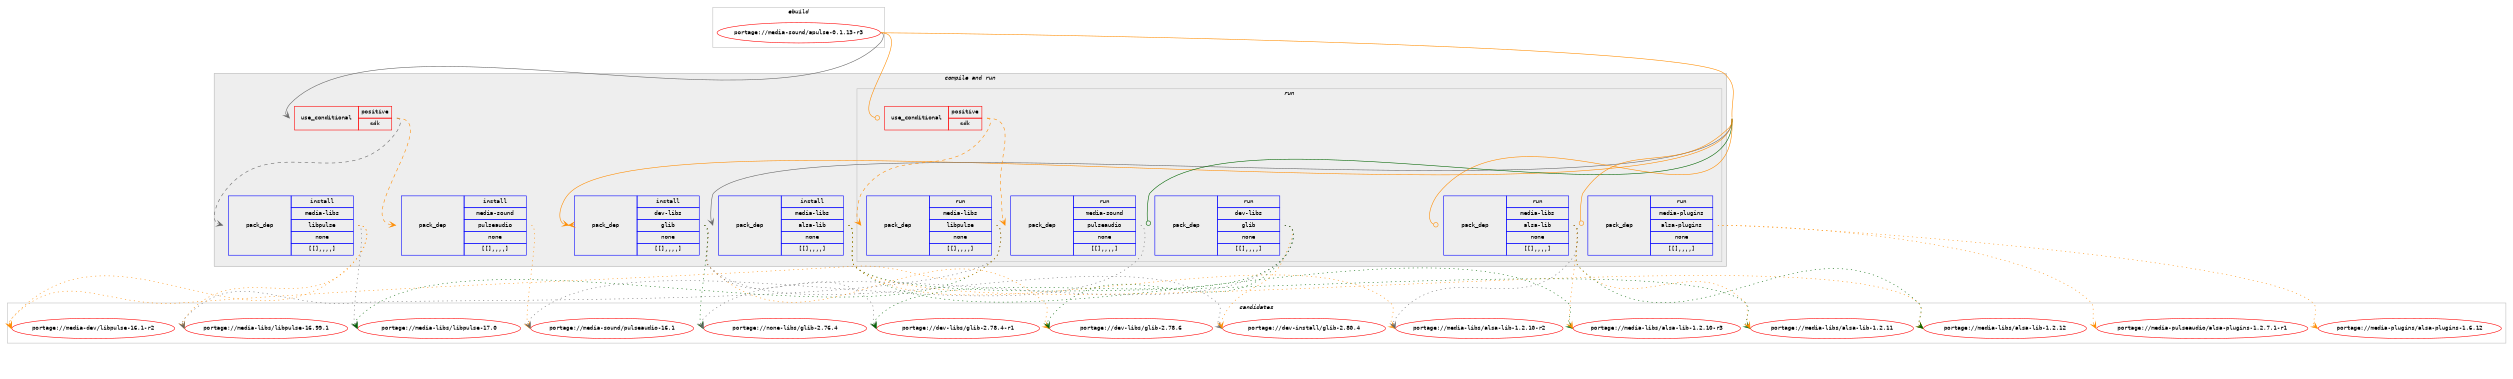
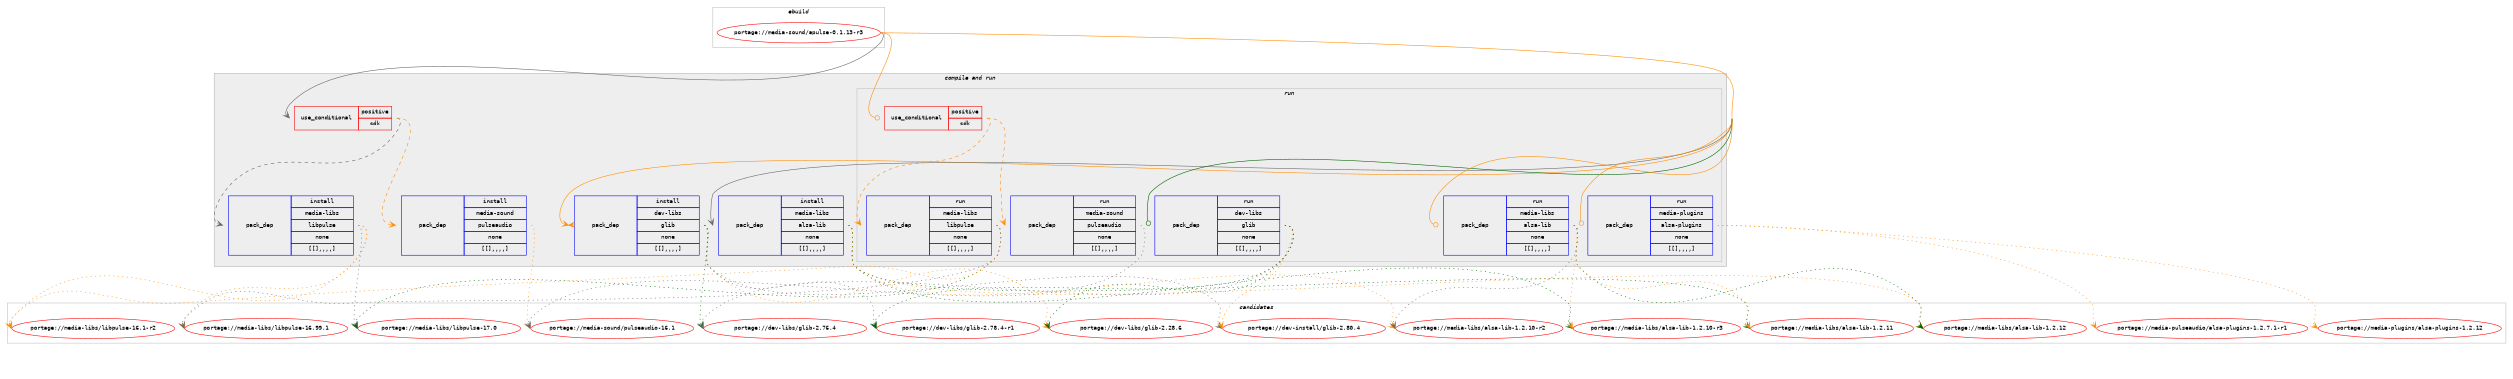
(93, 328) -> (93, 328)
(785, 328) -> (785, 328)
(1131, 328) -> (1131, 328)
(2410, 328) -> (2410, 328)
